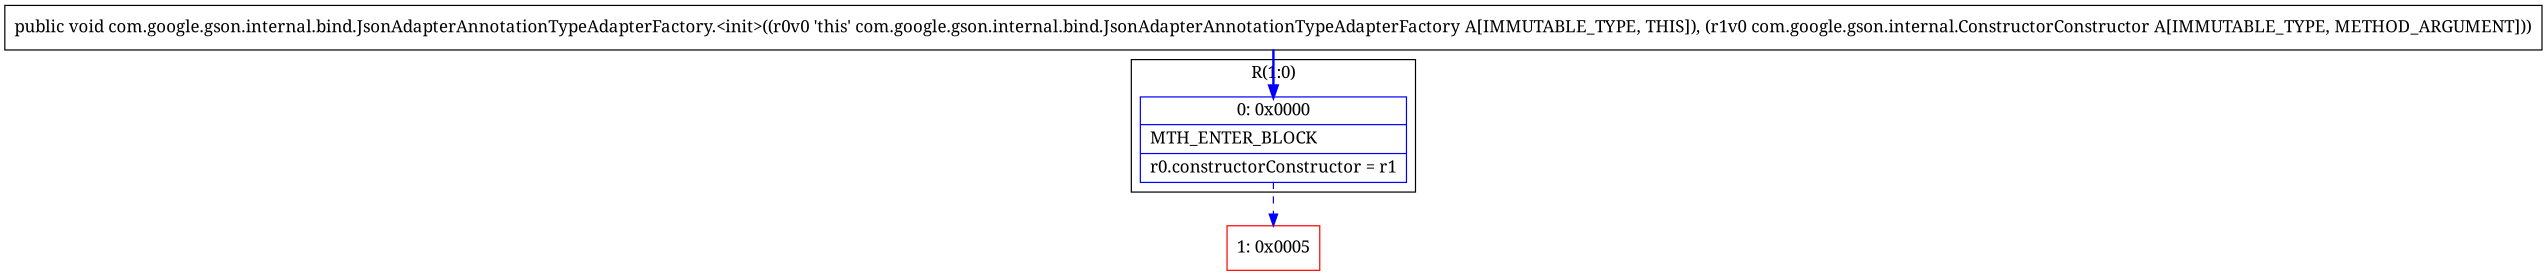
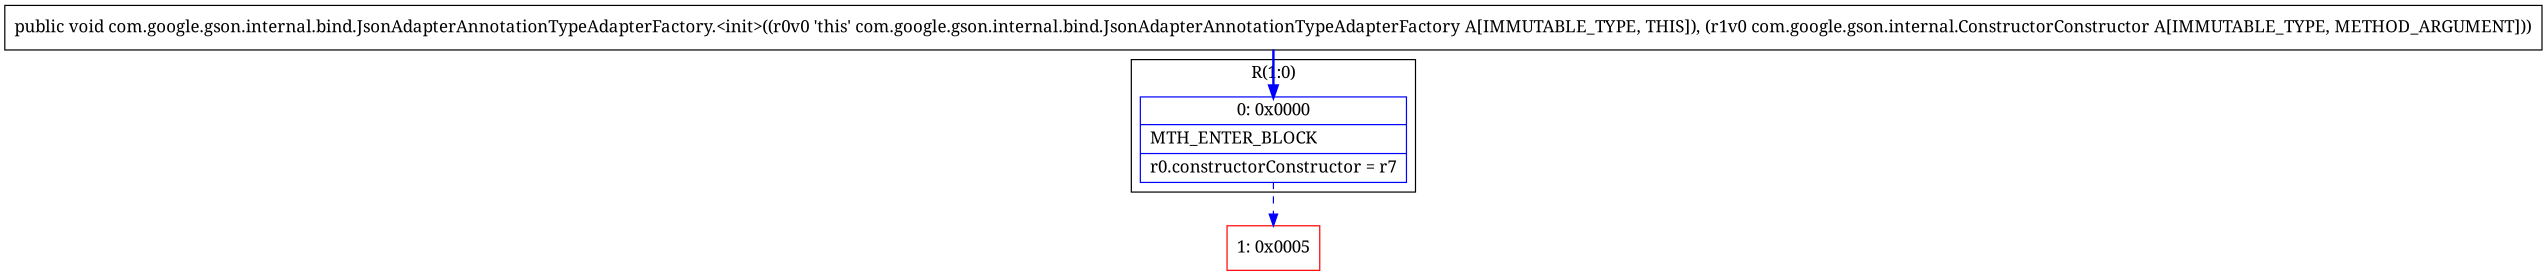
(1273, 167) -> (1273, 167)
